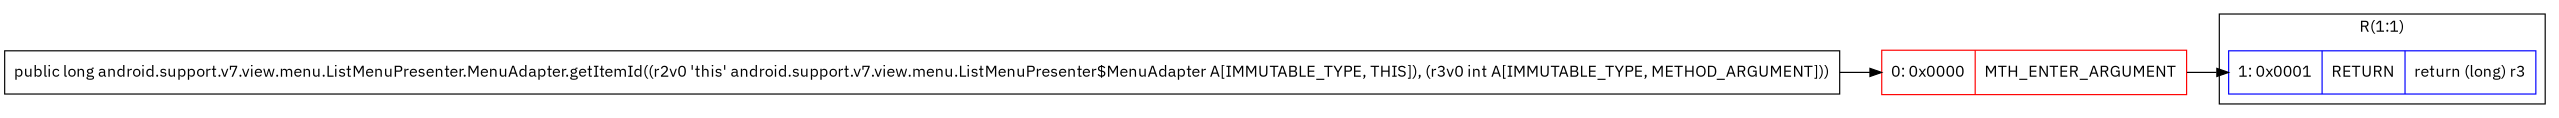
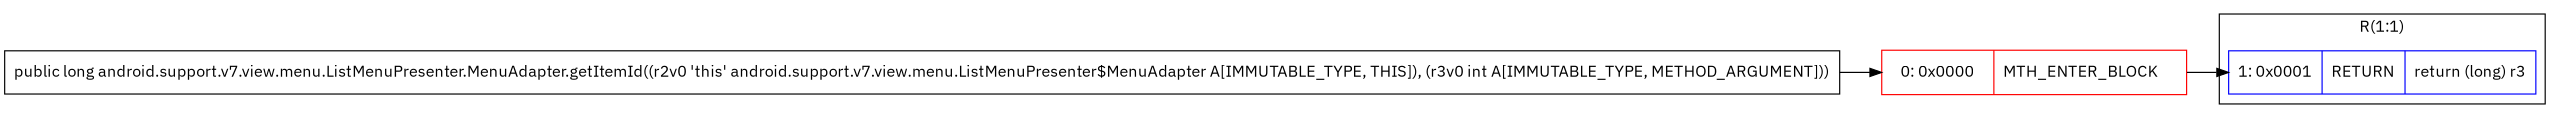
(2081, 72) -> (2081, 72)
